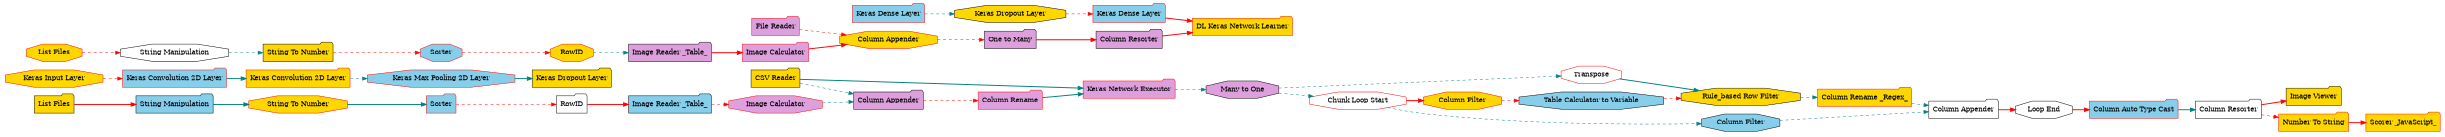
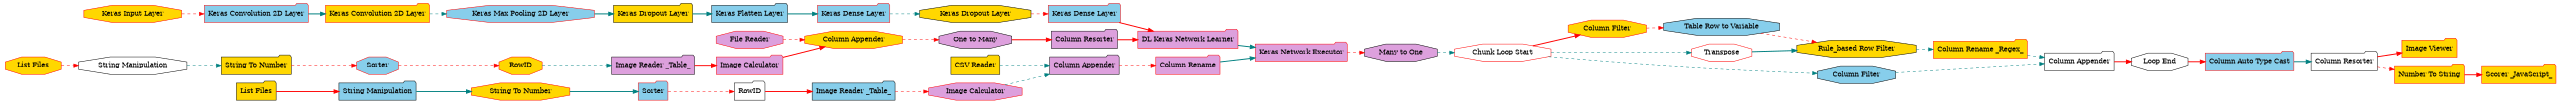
none -> (750, 14)
(776, 27) -> (750, 40)
(1242, 27) -> (1188, 40)
(1010, 40) -> (975, 40)
(1418, 82) -> (1619, 53)
(939, 84) -> (1244, 46)
(1188, 90) -> (1353, 53)
(2314, 97) -> (2429, 49)
(1591, 101) -> (1722, 27)
